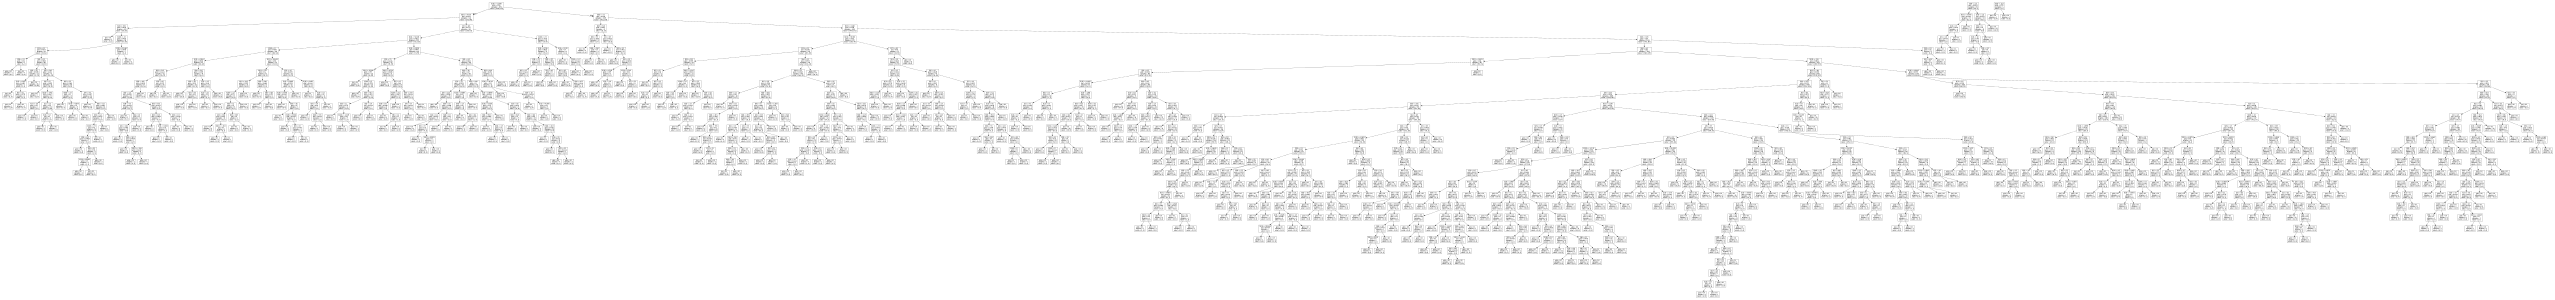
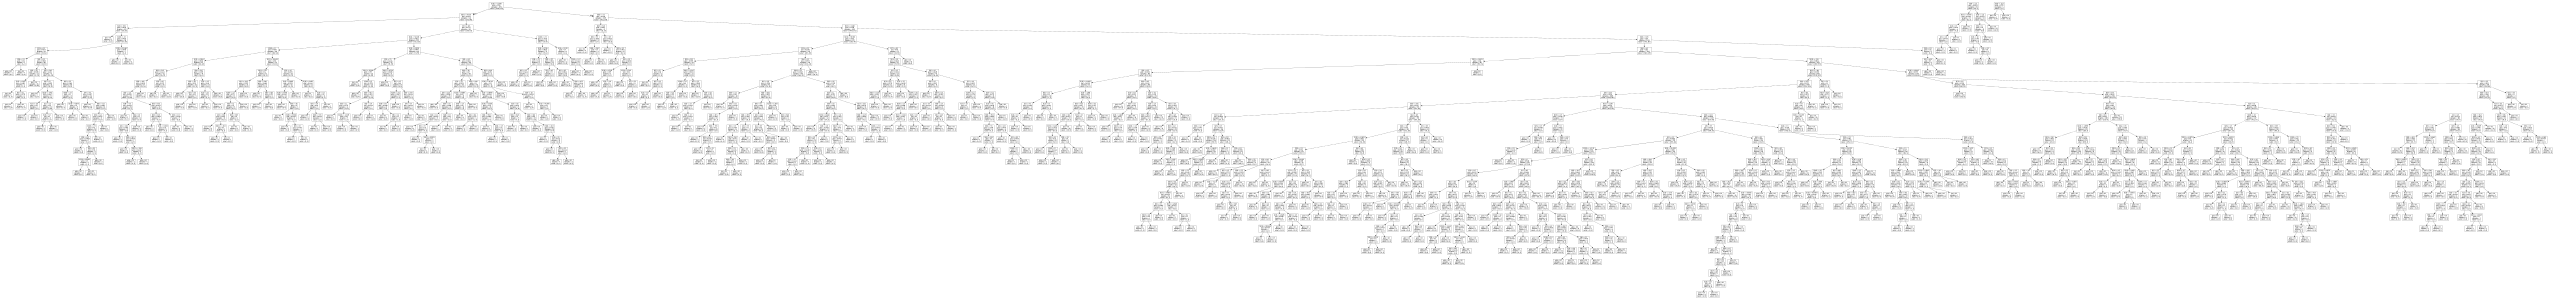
(2477, 106) -> none
